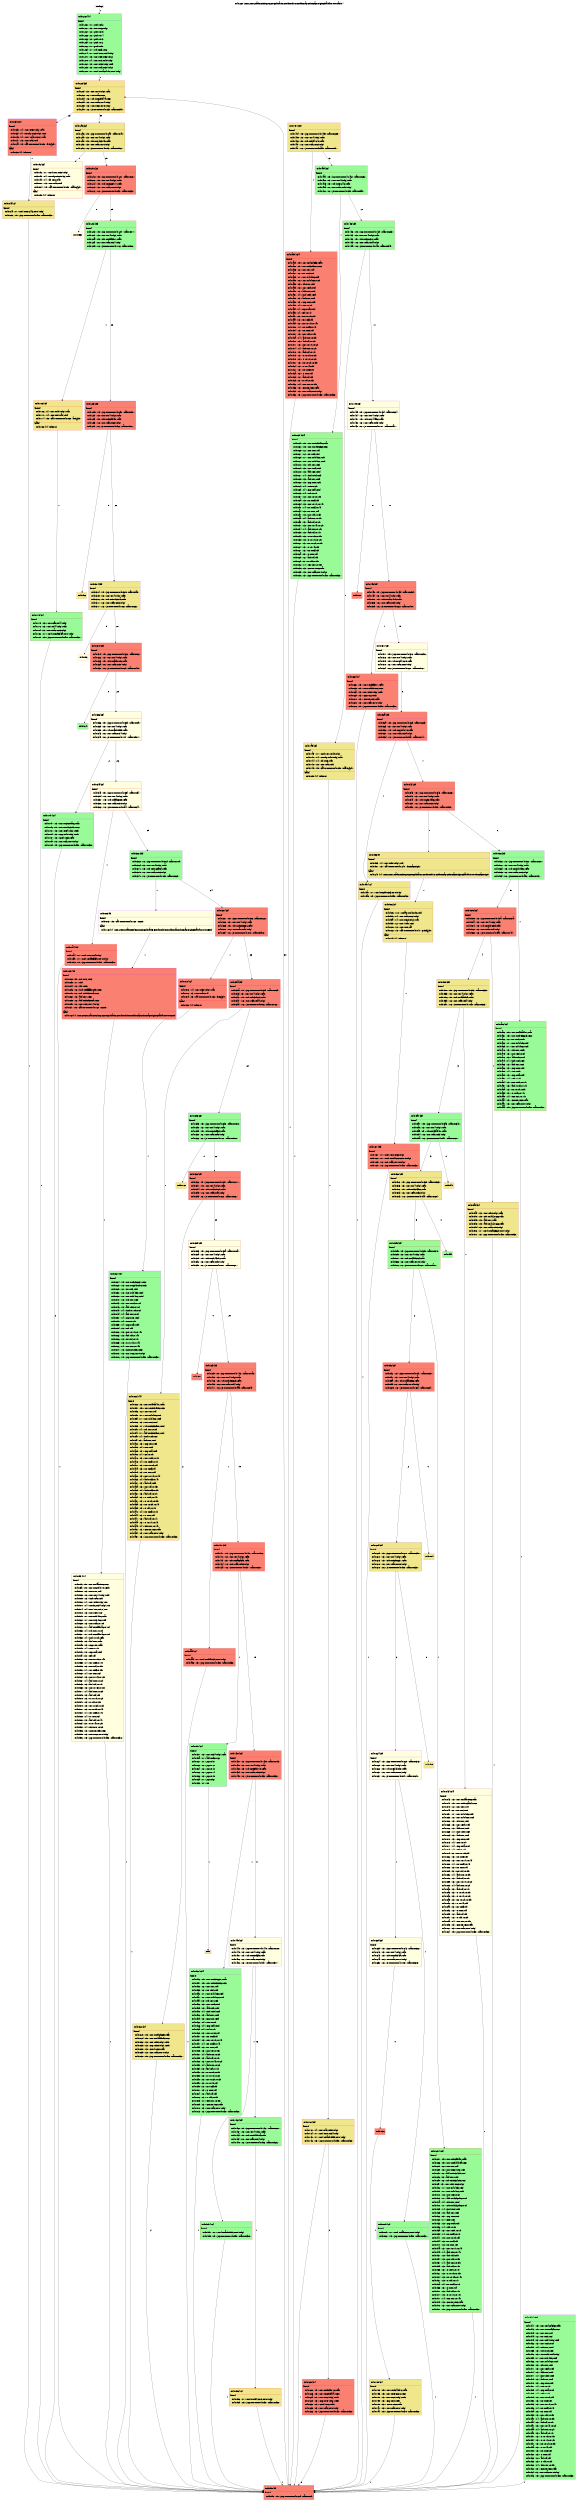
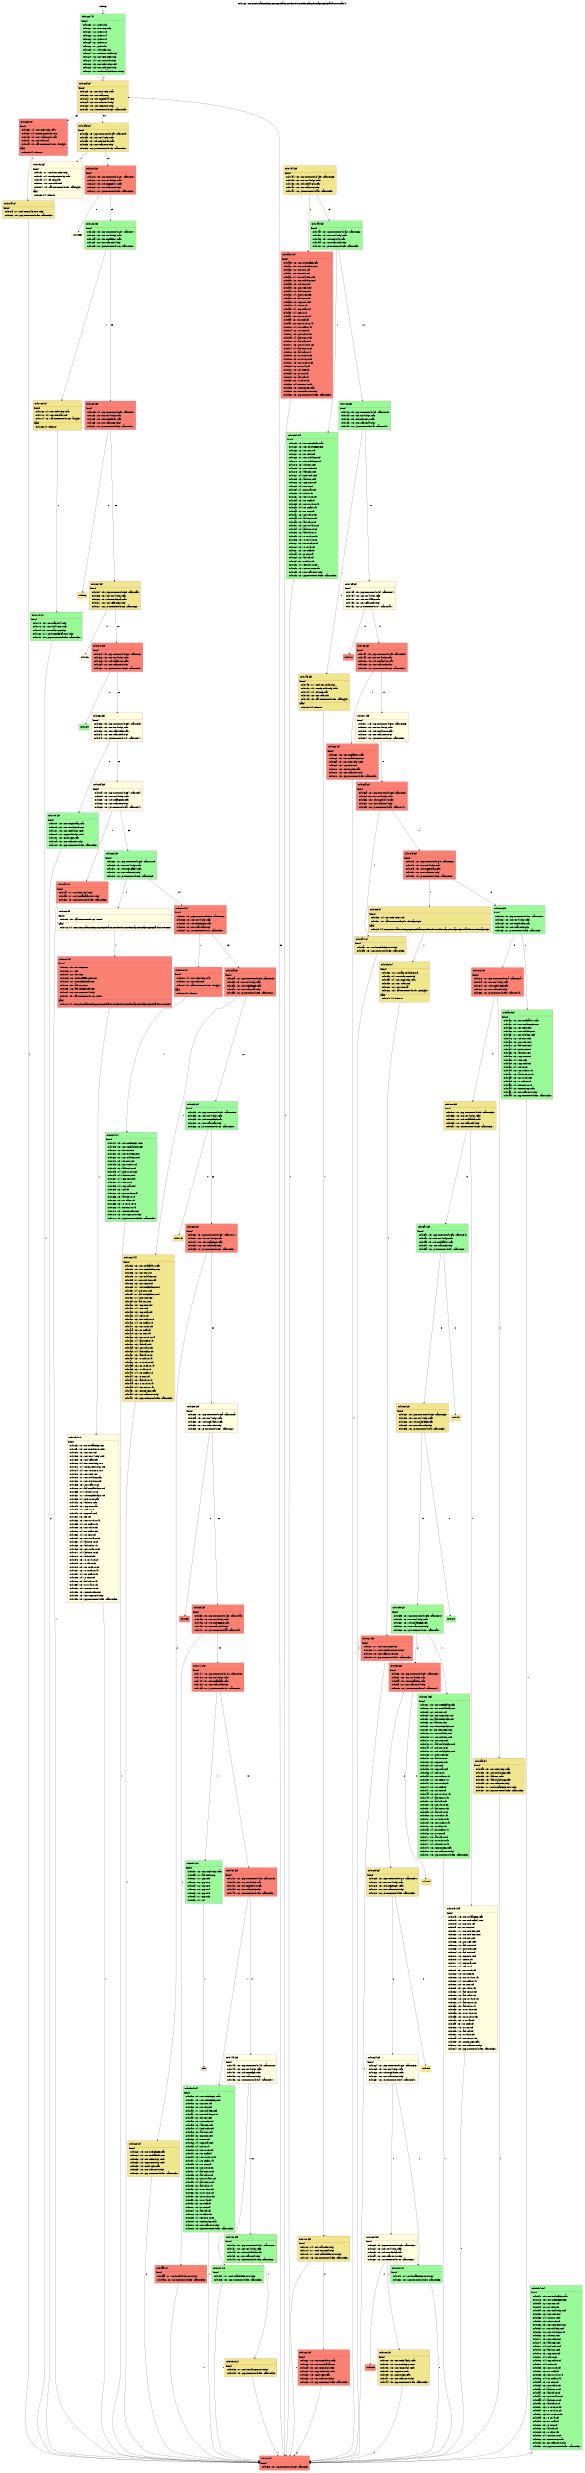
(371, 2257) -> (391, 2306)
